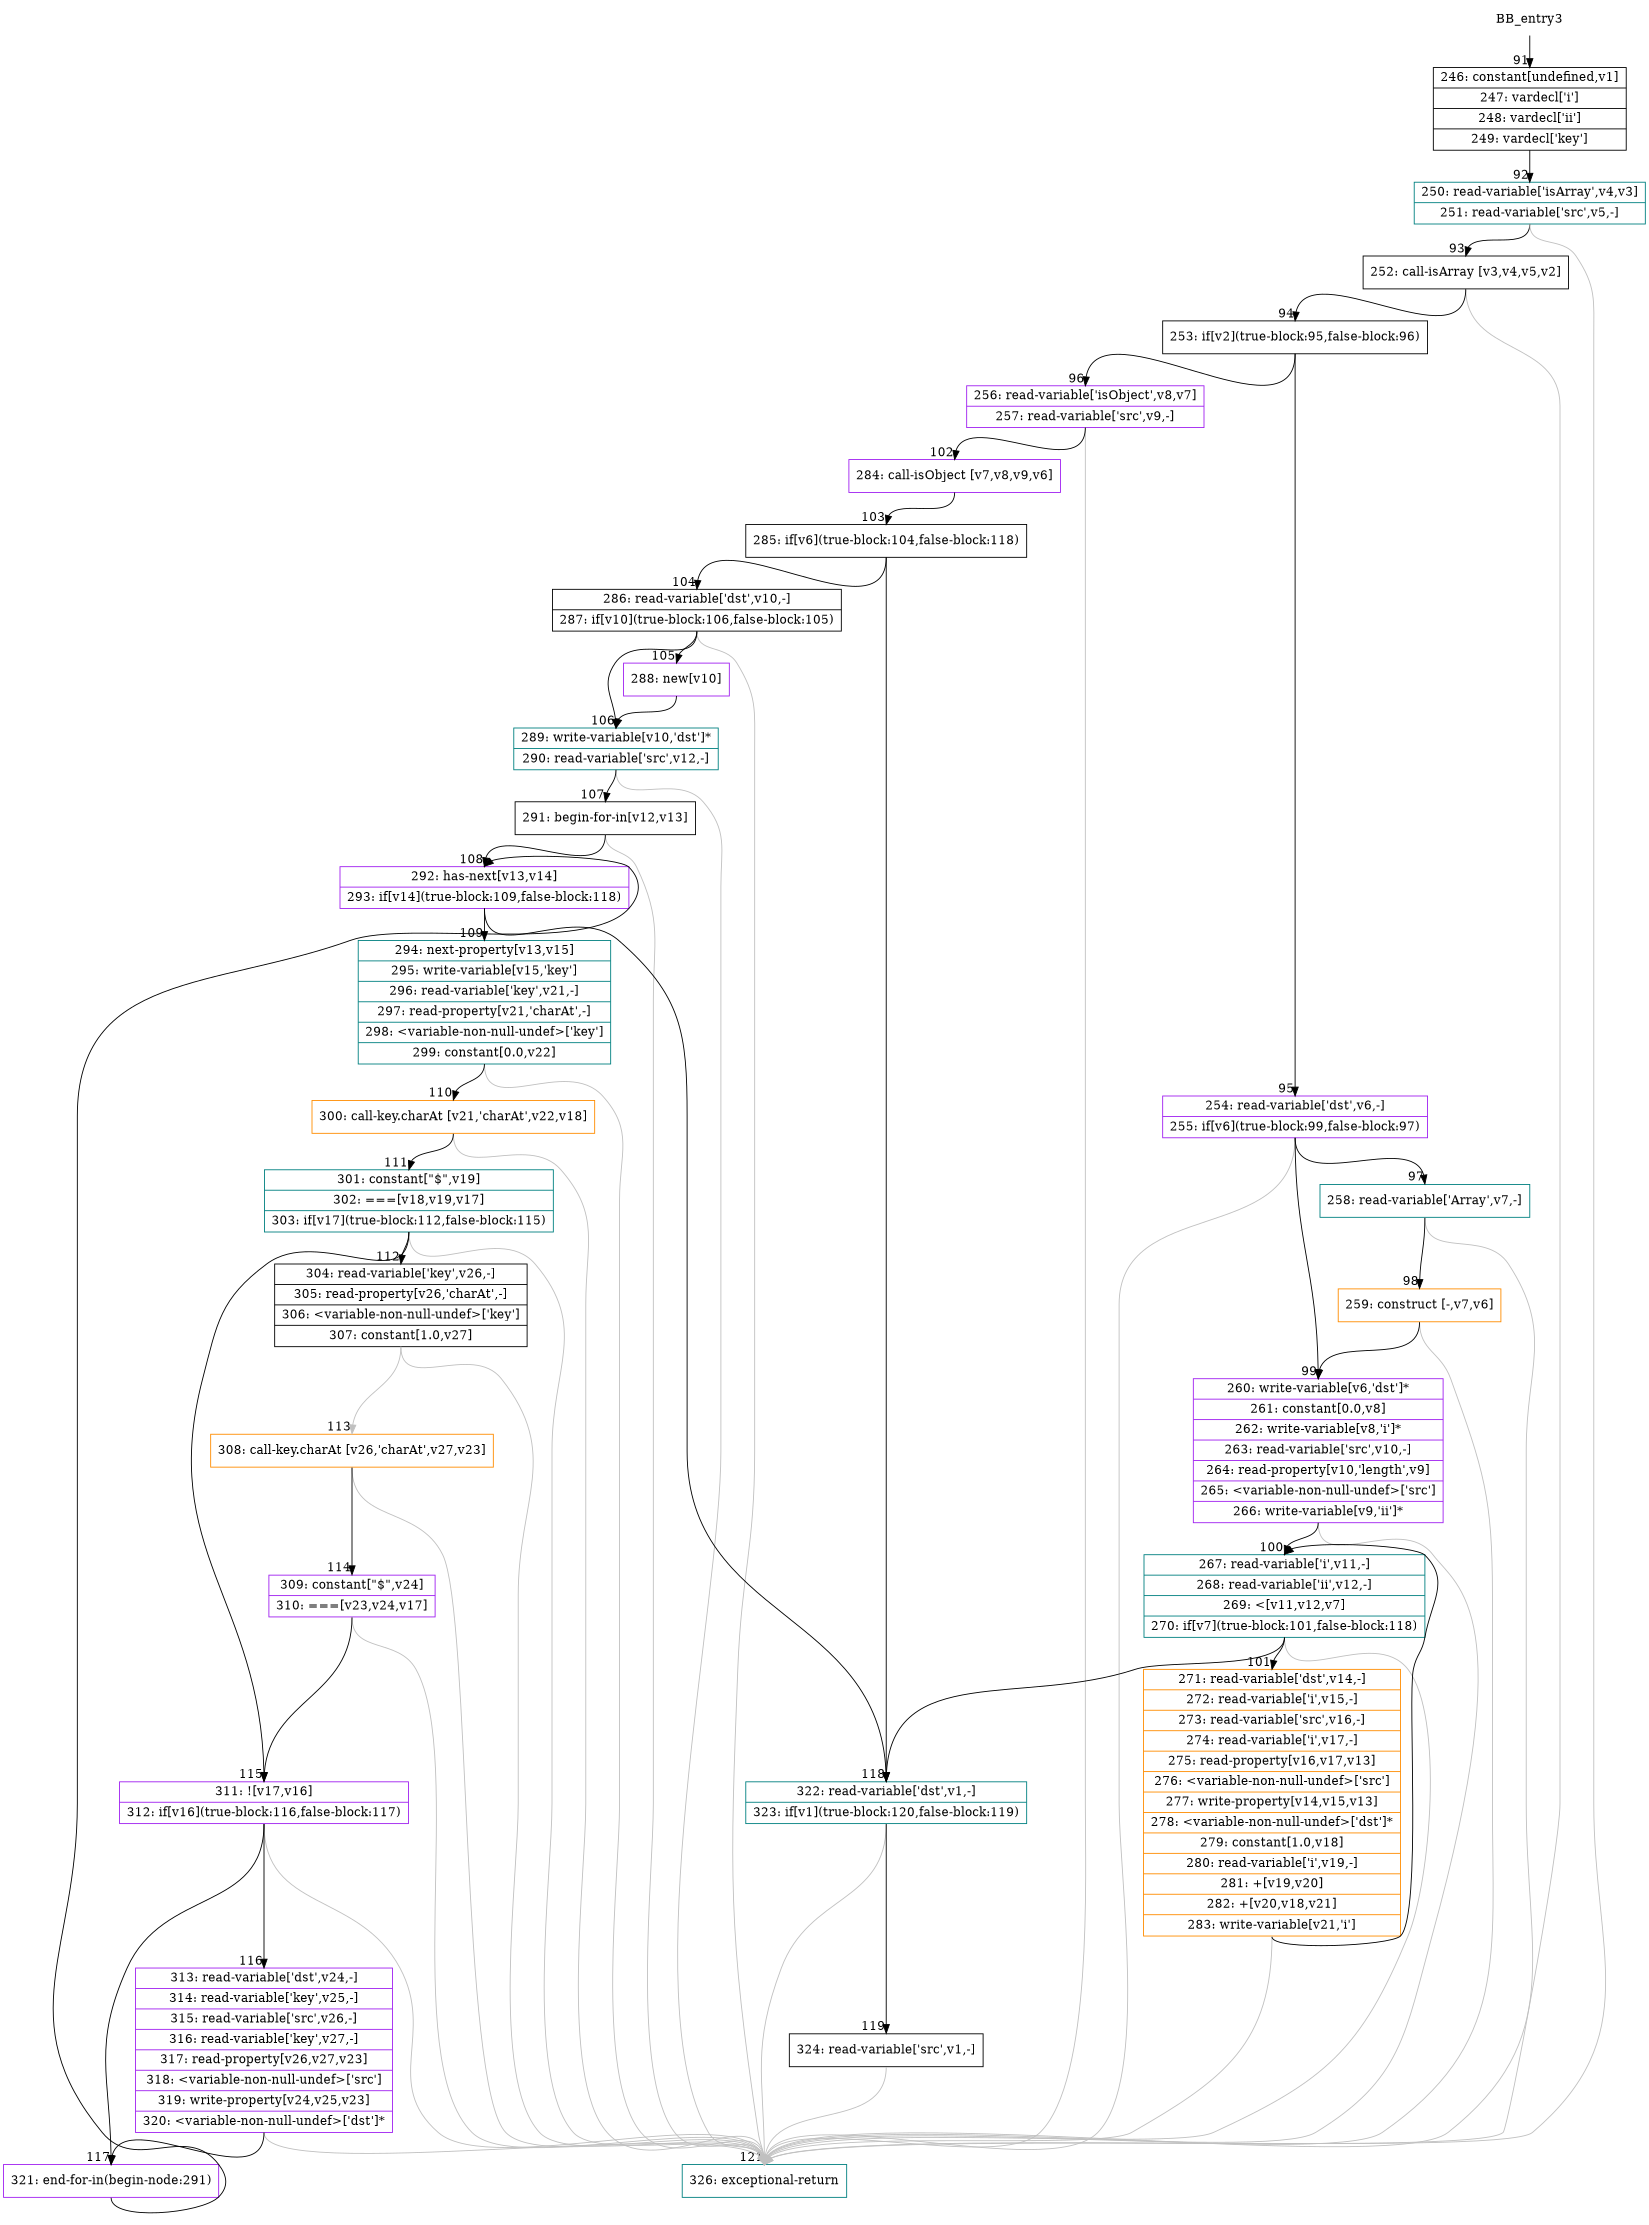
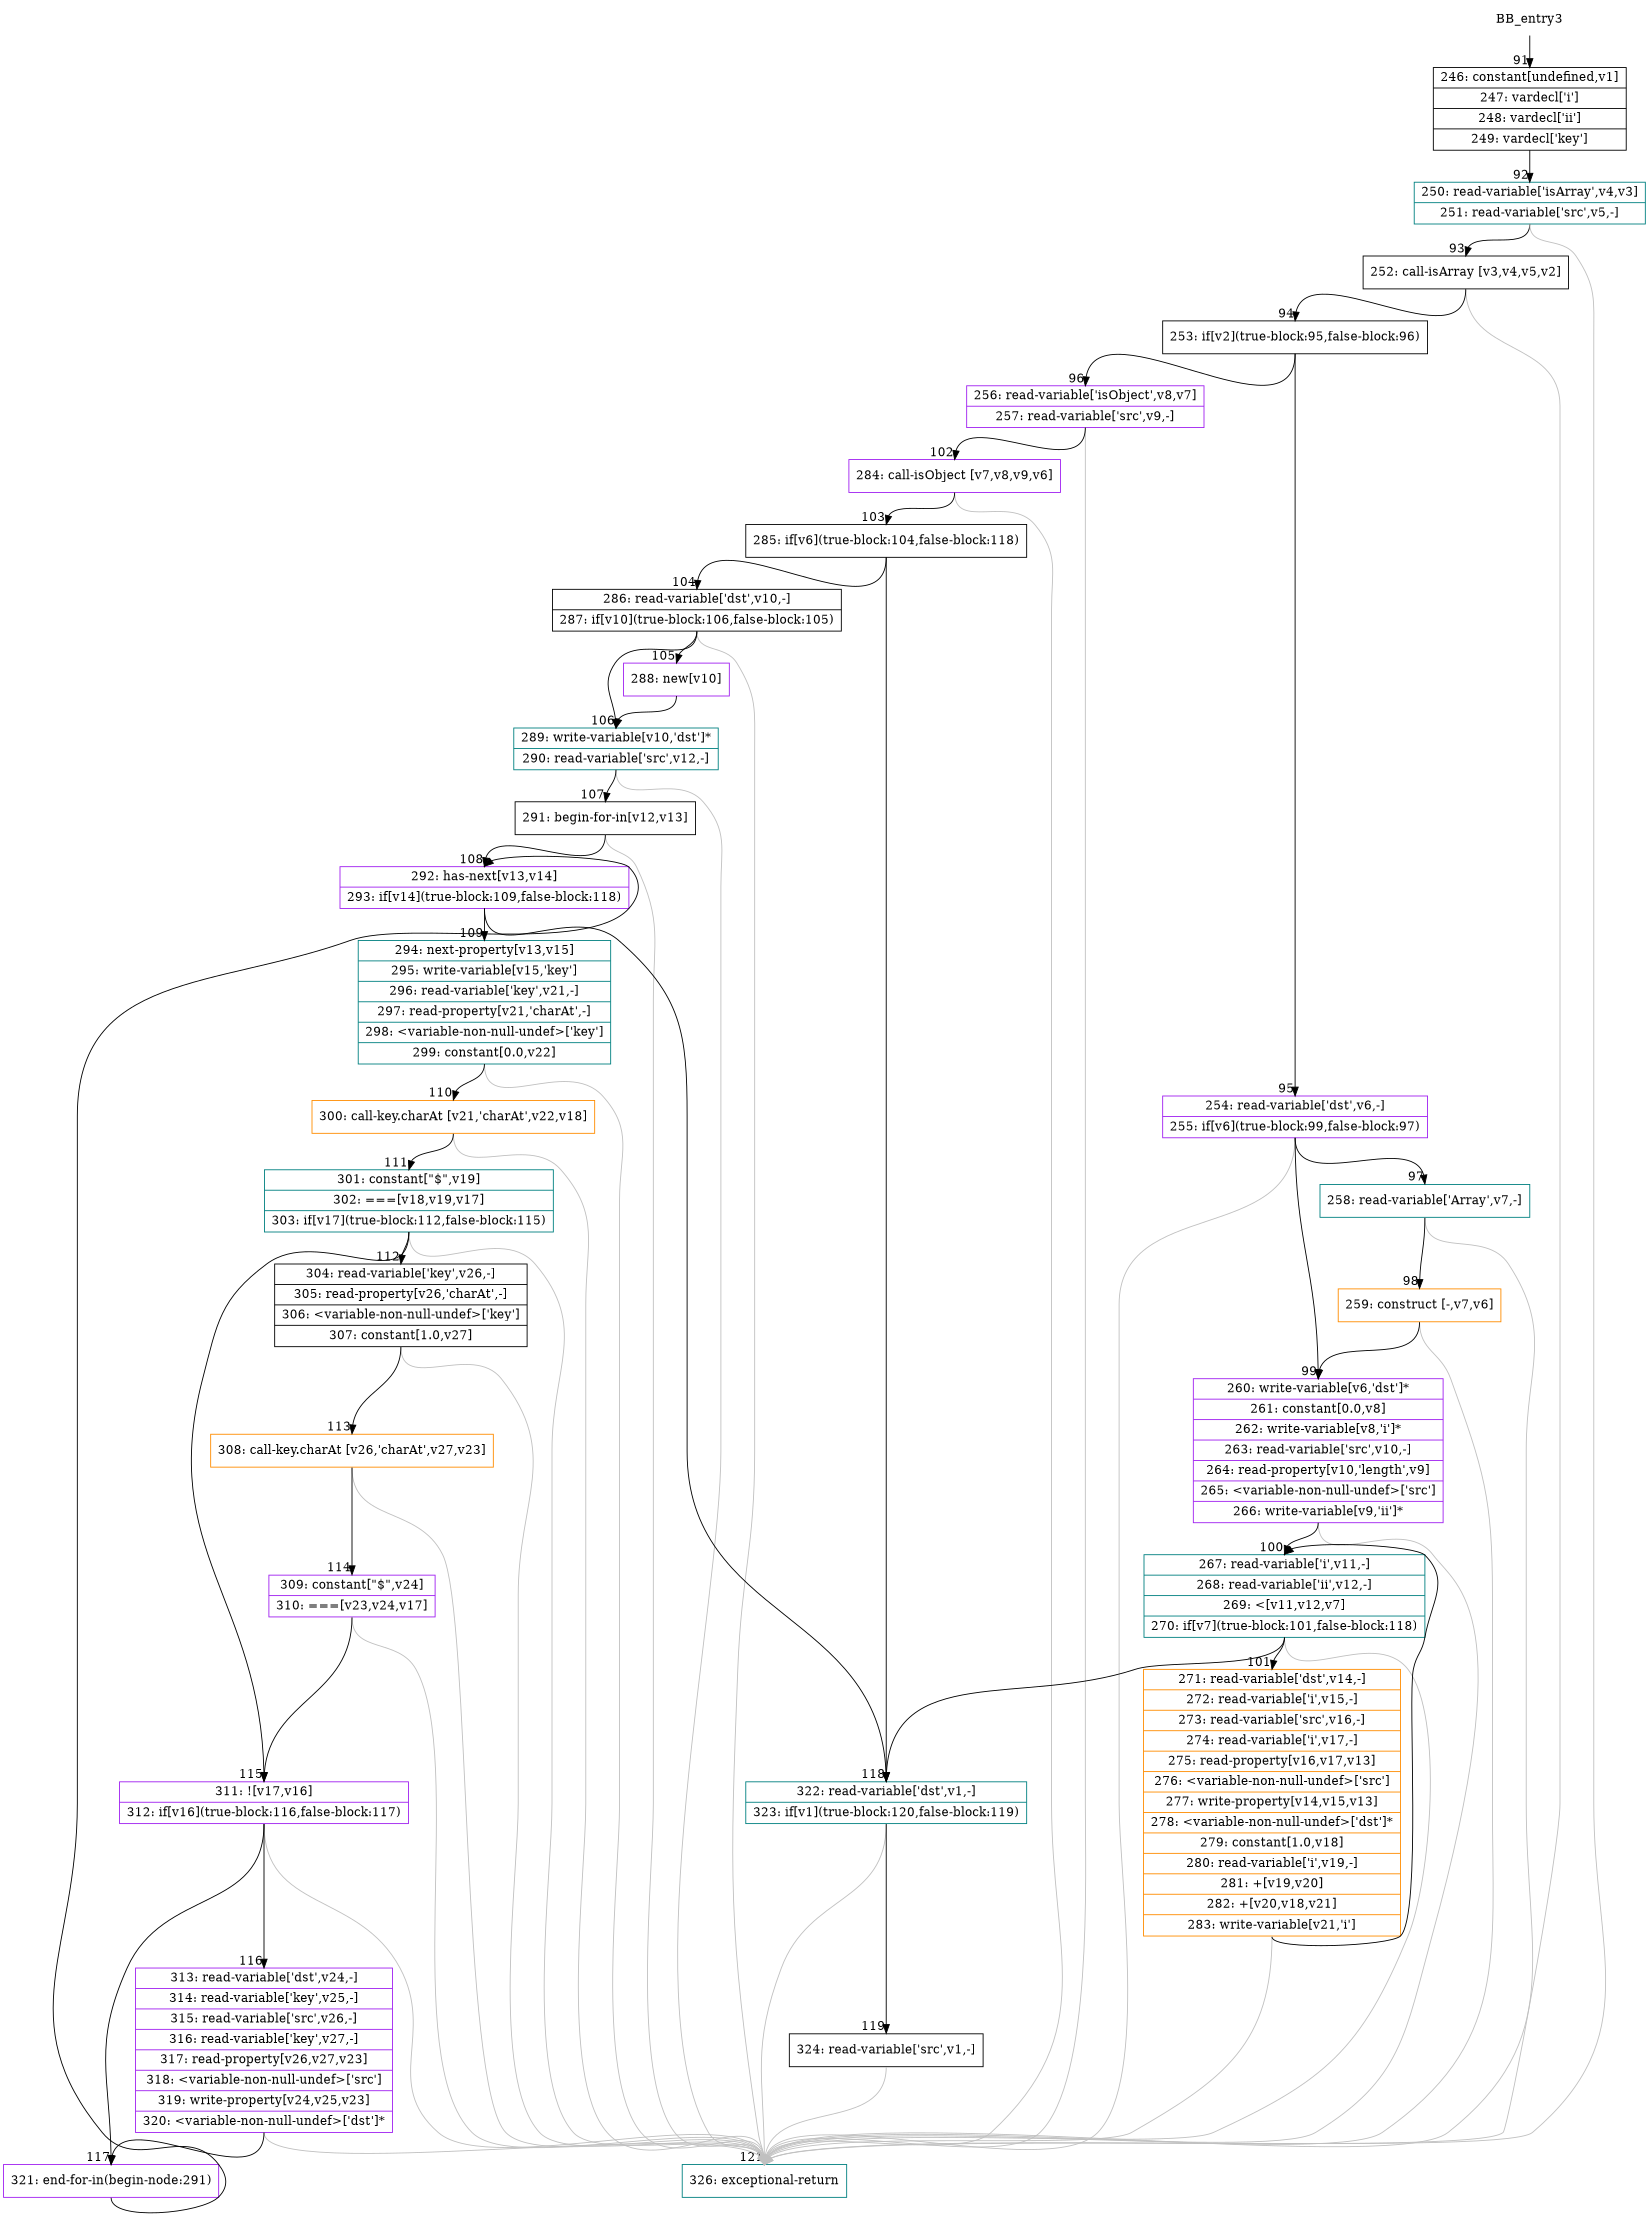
(380, 1387) -> (380, 1387)
none -> (1052, 1404)
